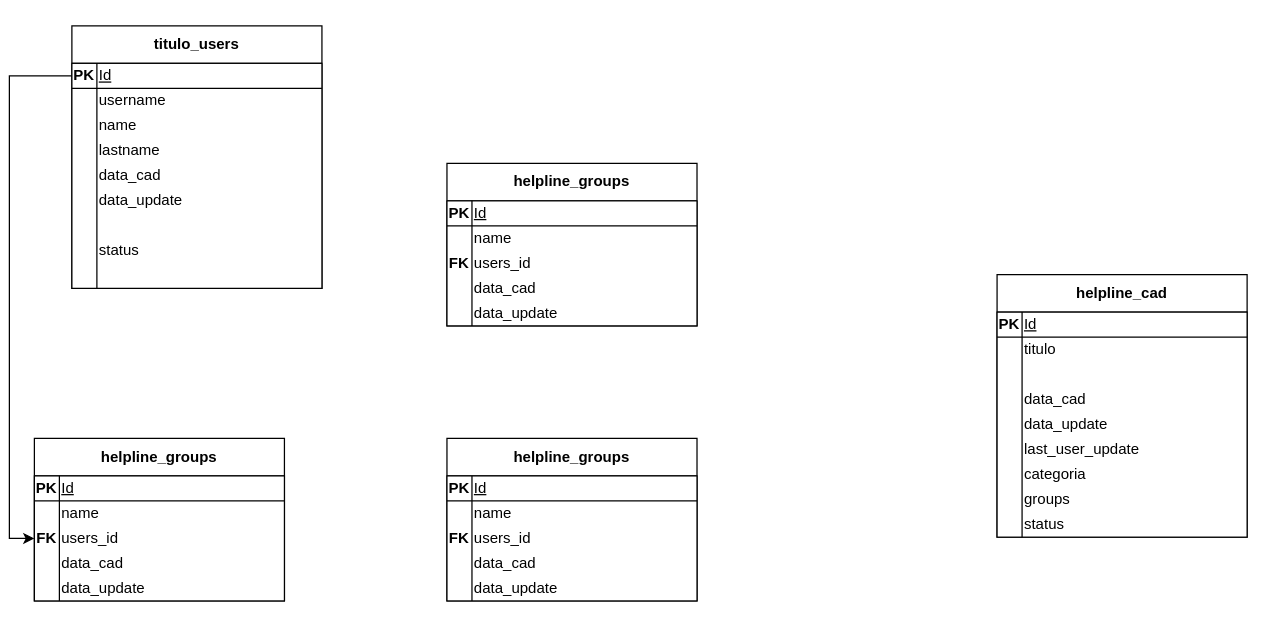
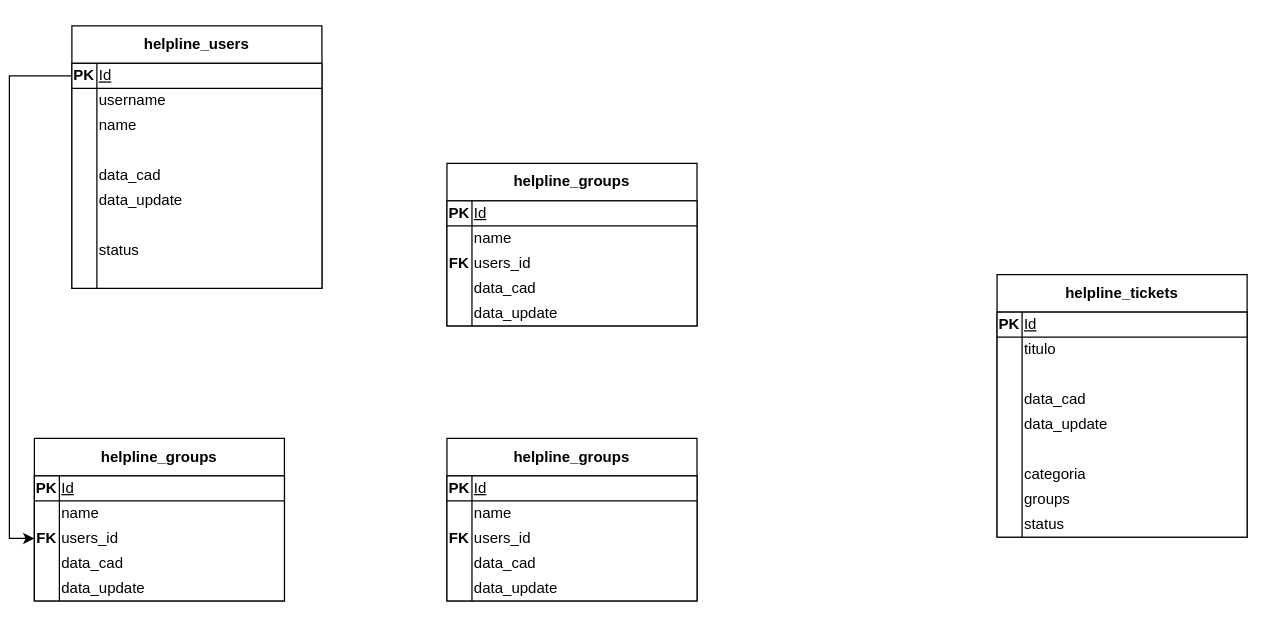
(197, 44) -> (197, 44)
(141, 151) -> none
(1122, 293) -> (1122, 293)
(1084, 449) -> none
